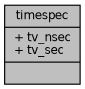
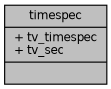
(42, 38) -> (56, 38)
